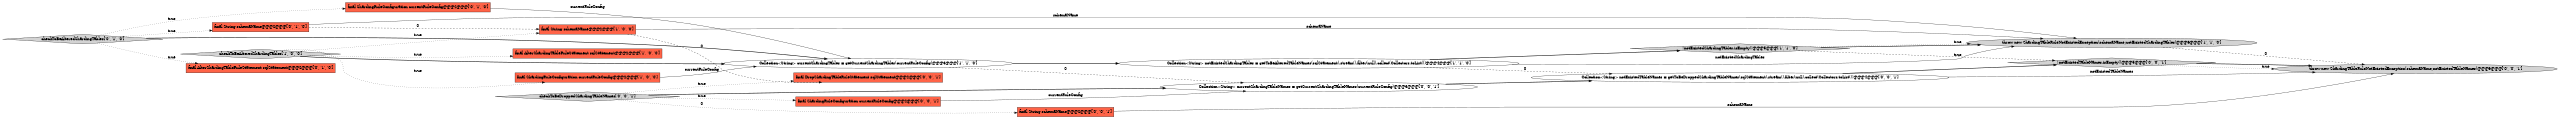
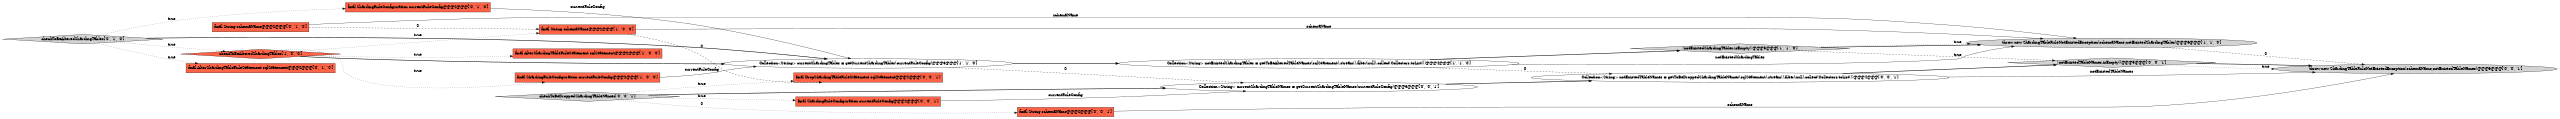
(165, 34) -> (168, 47)
(261, 54) -> (261, 54)
